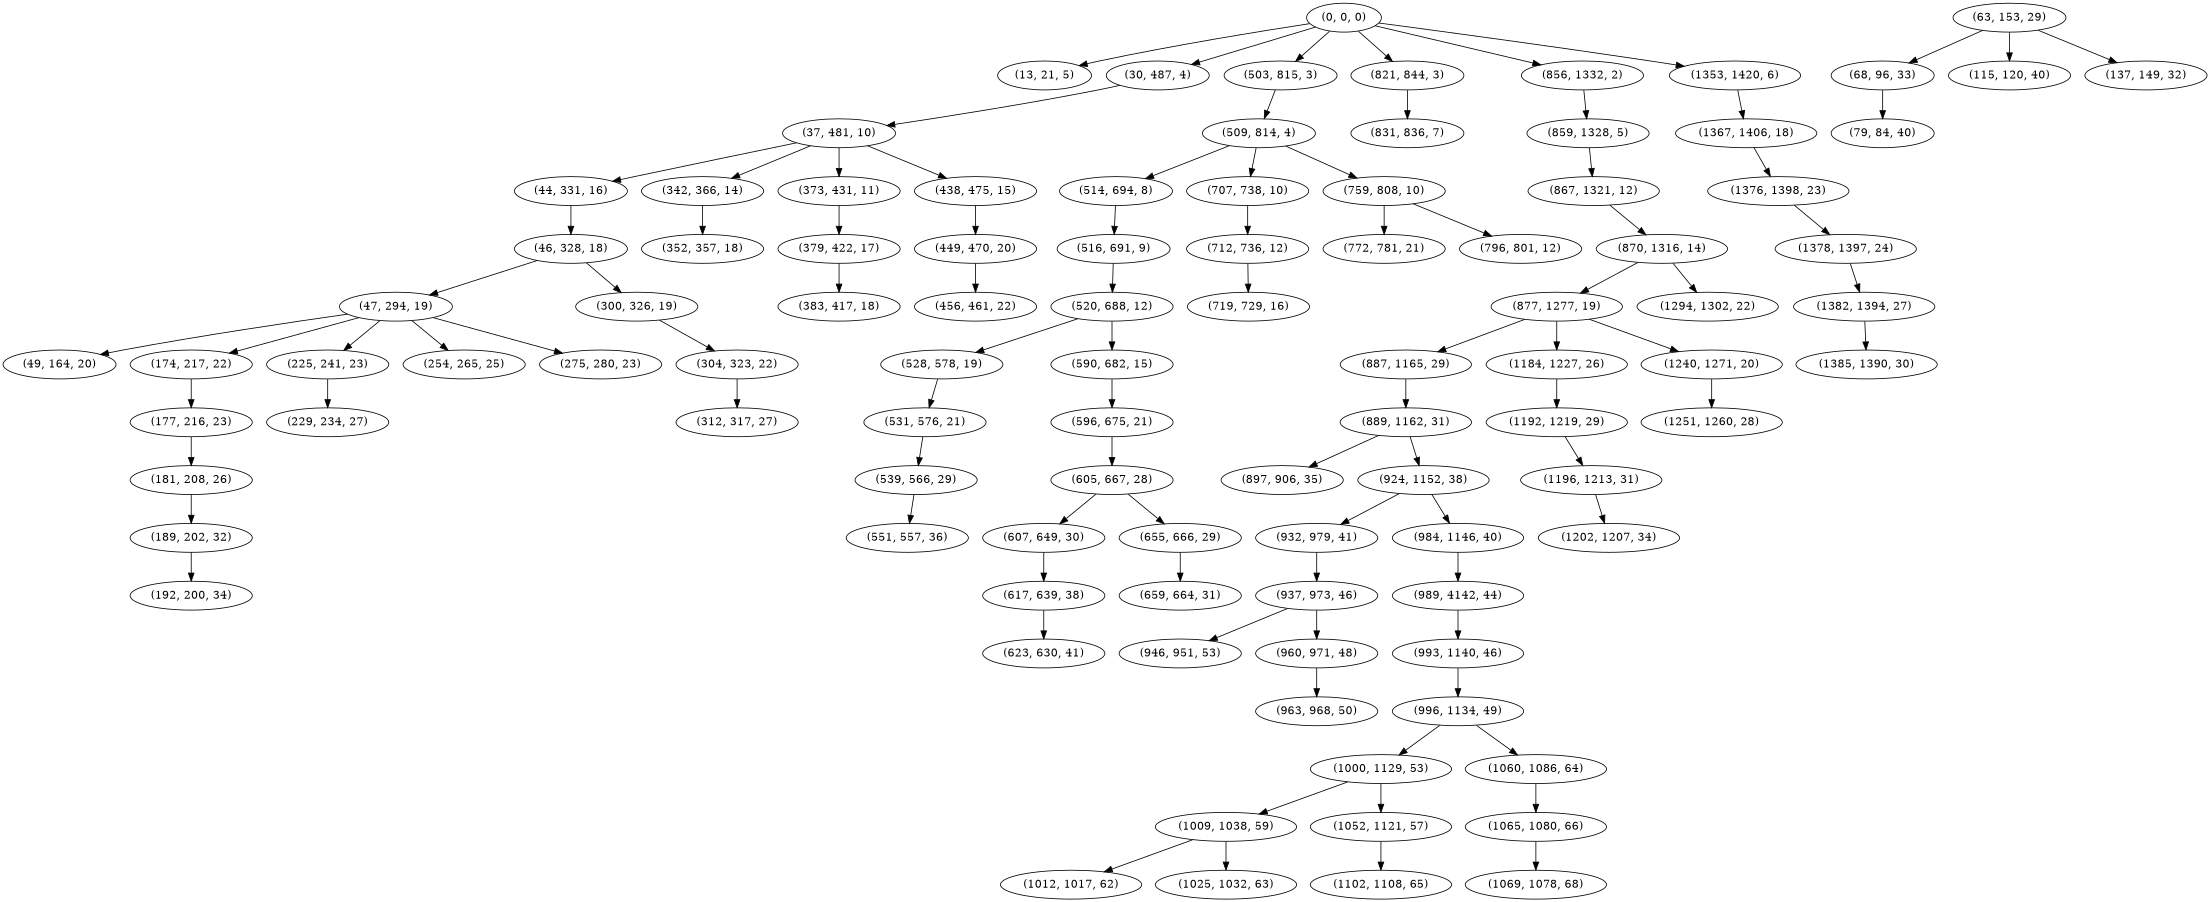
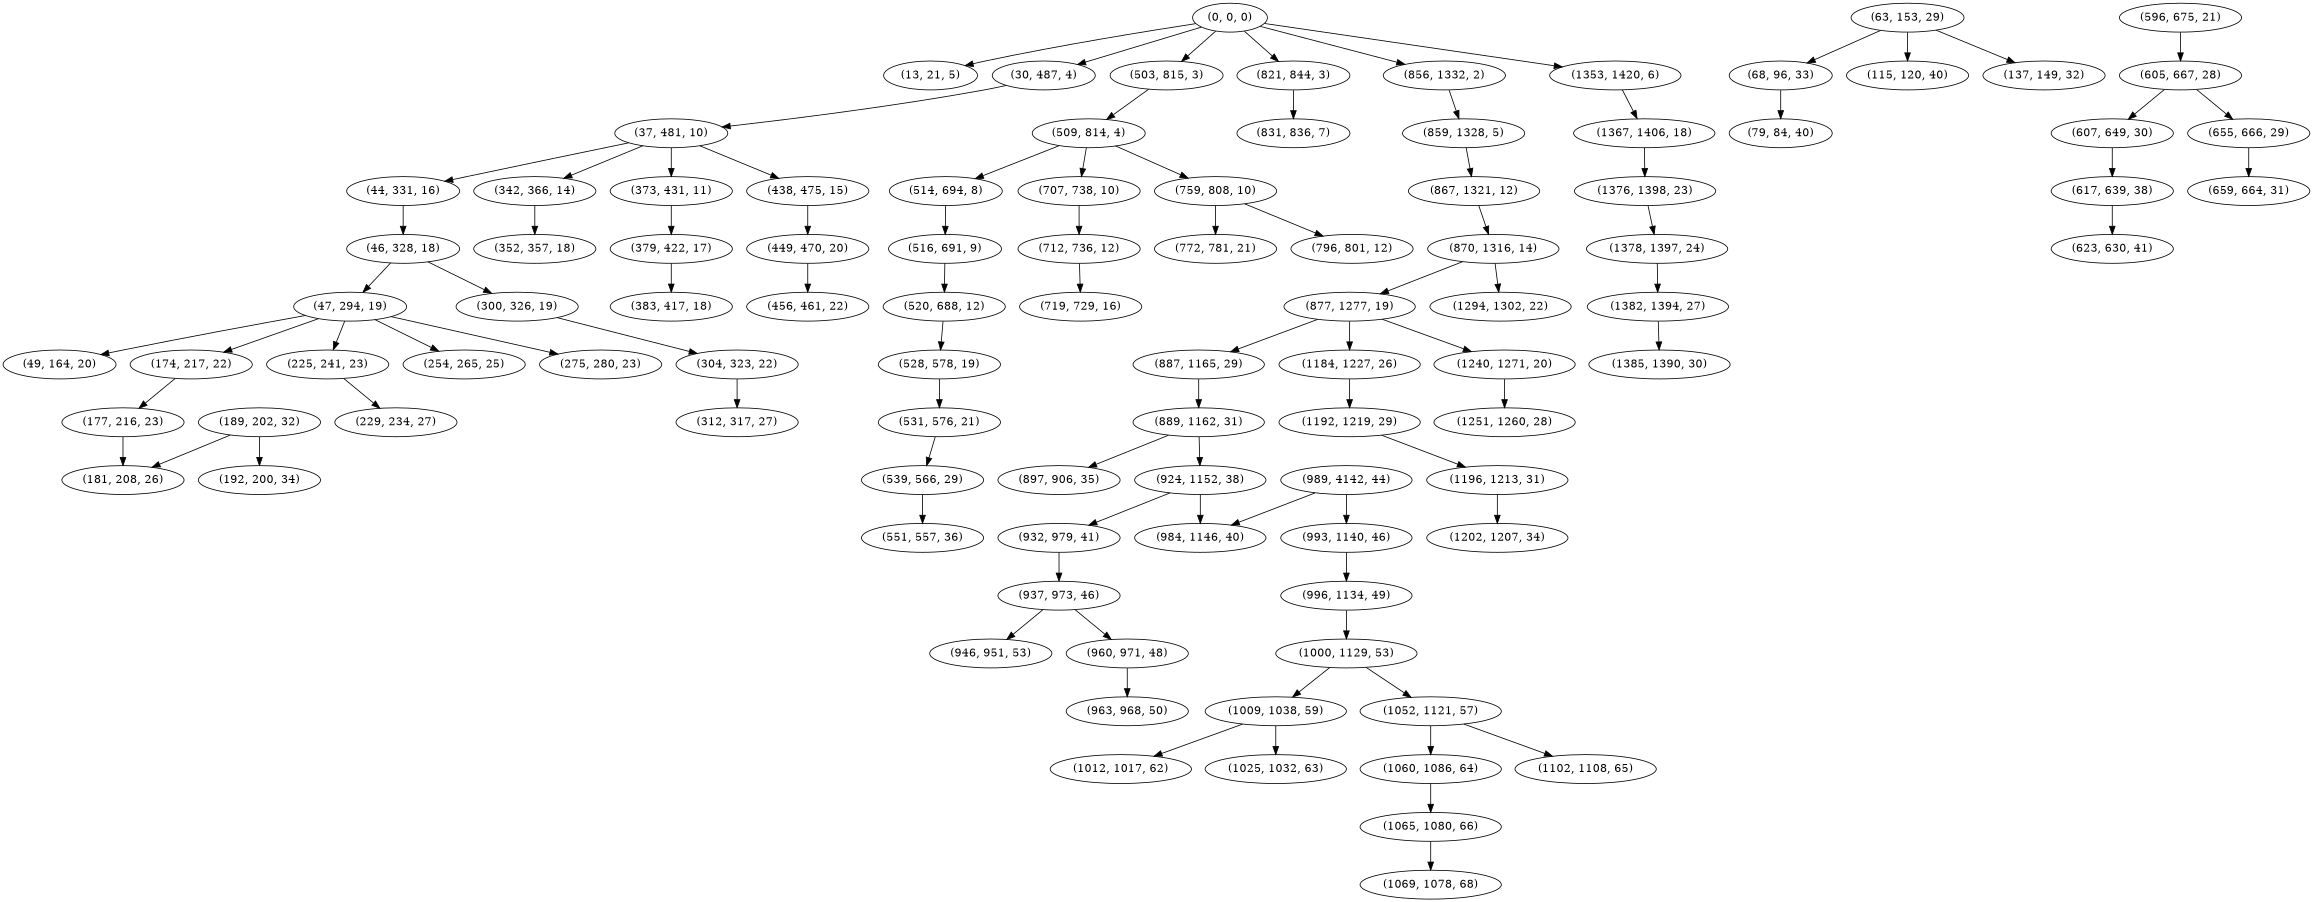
(1112, 364) -> none
(191, 505) -> (195, 450)
(1458, 563) -> (1277, 508)
(1494, 738) -> (1431, 736)
